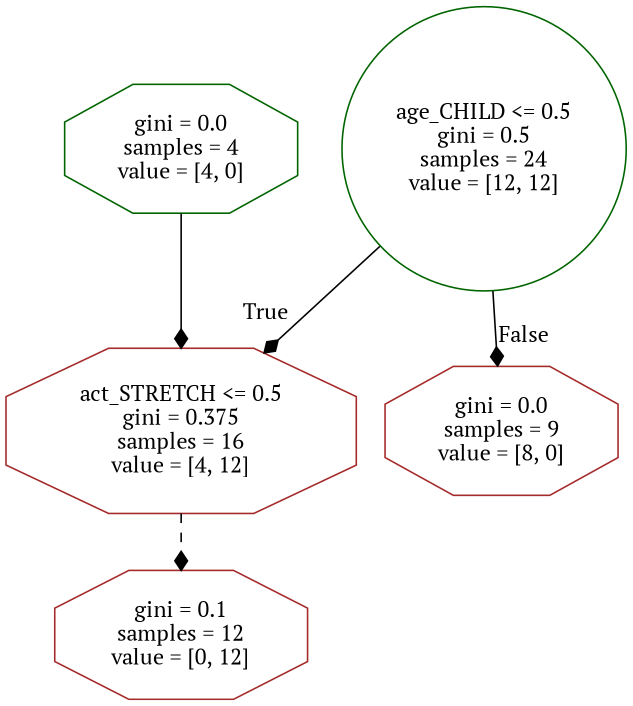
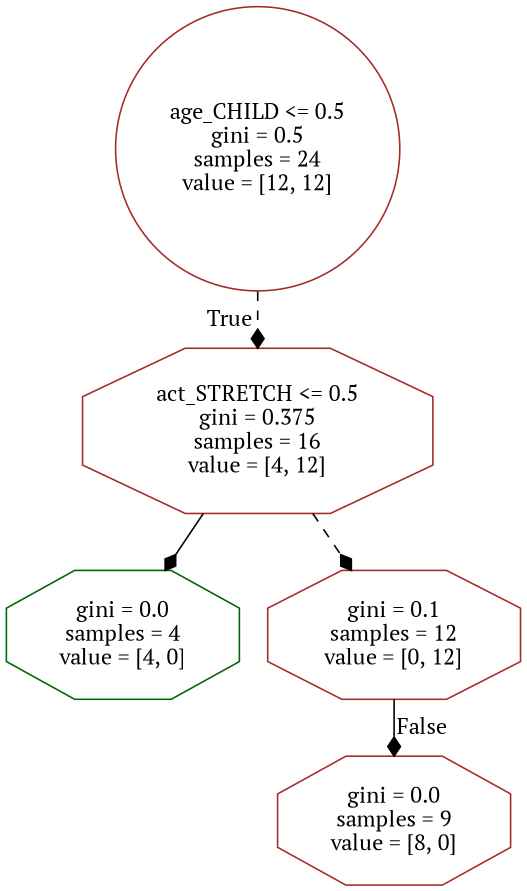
(484, 149) -> (258, 149)
(181, 271) -> (190, 534)
(329, 293) -> (258, 310)
(495, 319) -> (394, 718)
